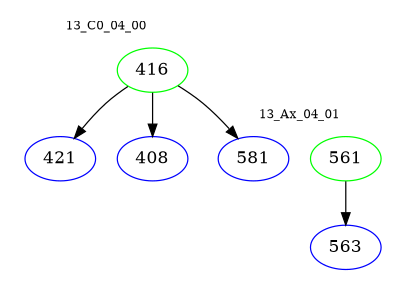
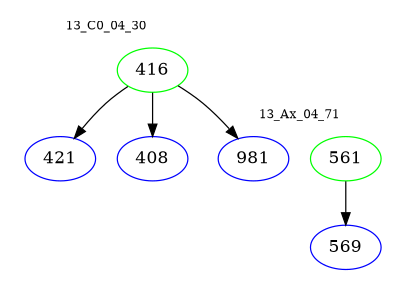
(106, 26) -> (106, 26)
(300, 115) -> (300, 115)
(253, 159) -> (253, 159)
(346, 247) -> (346, 247)
